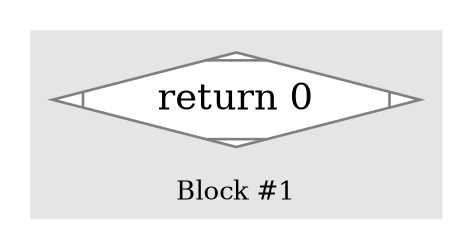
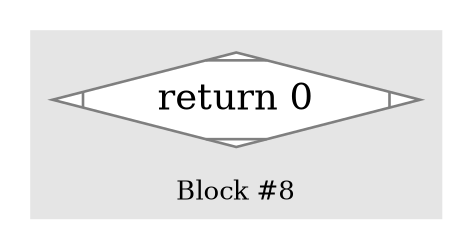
(236, 193) -> (236, 193)
